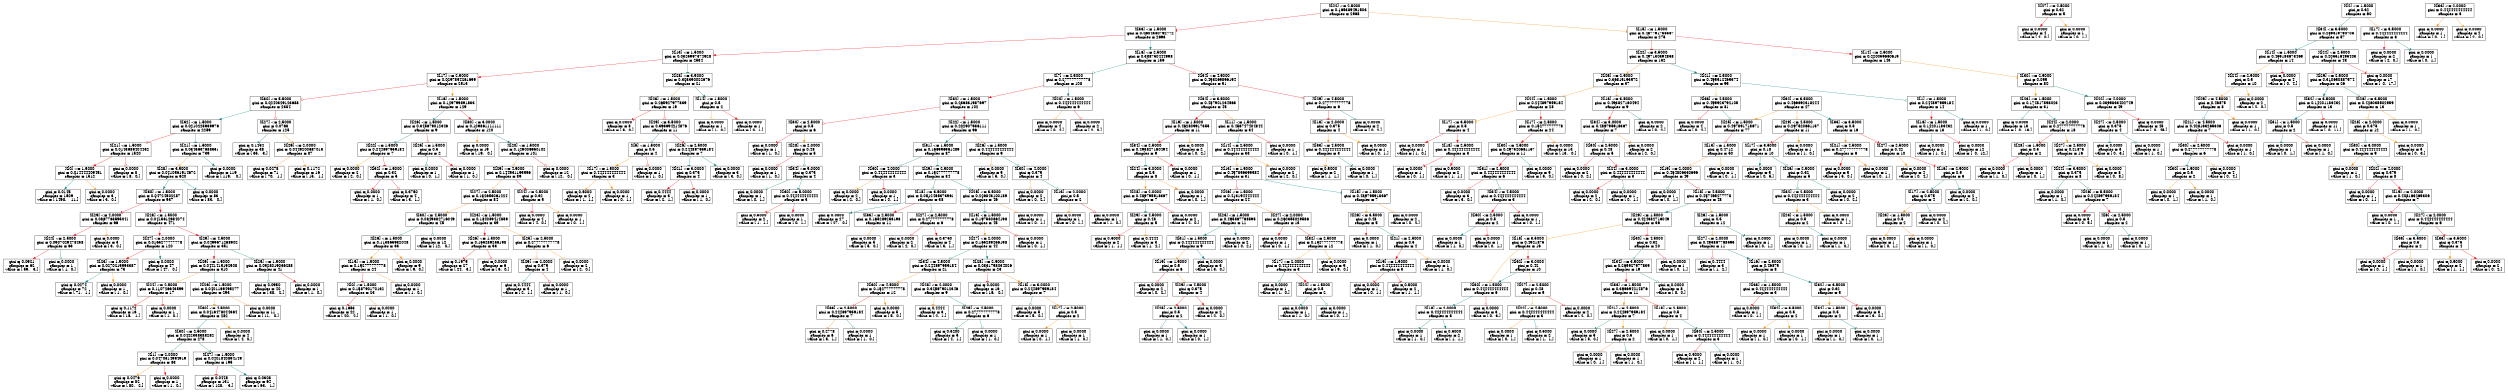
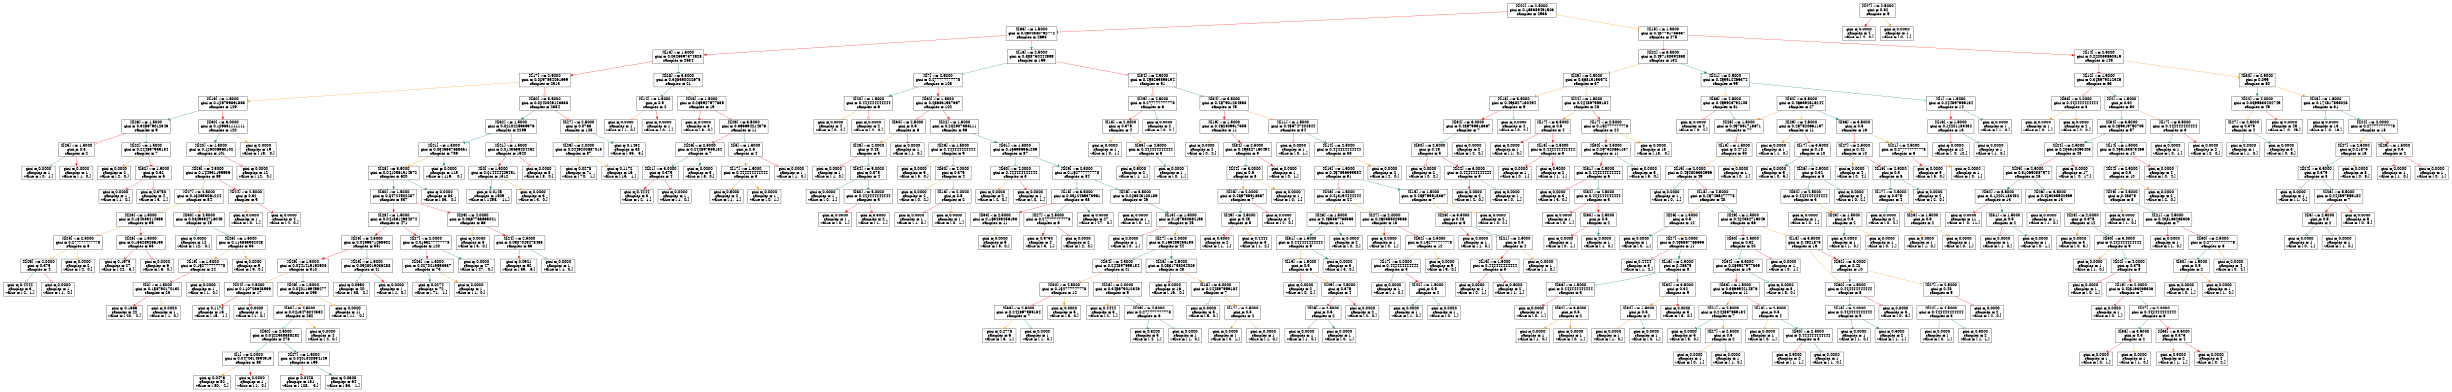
none -> (2099, 80)
(1497, 116) -> (1571, 114)
